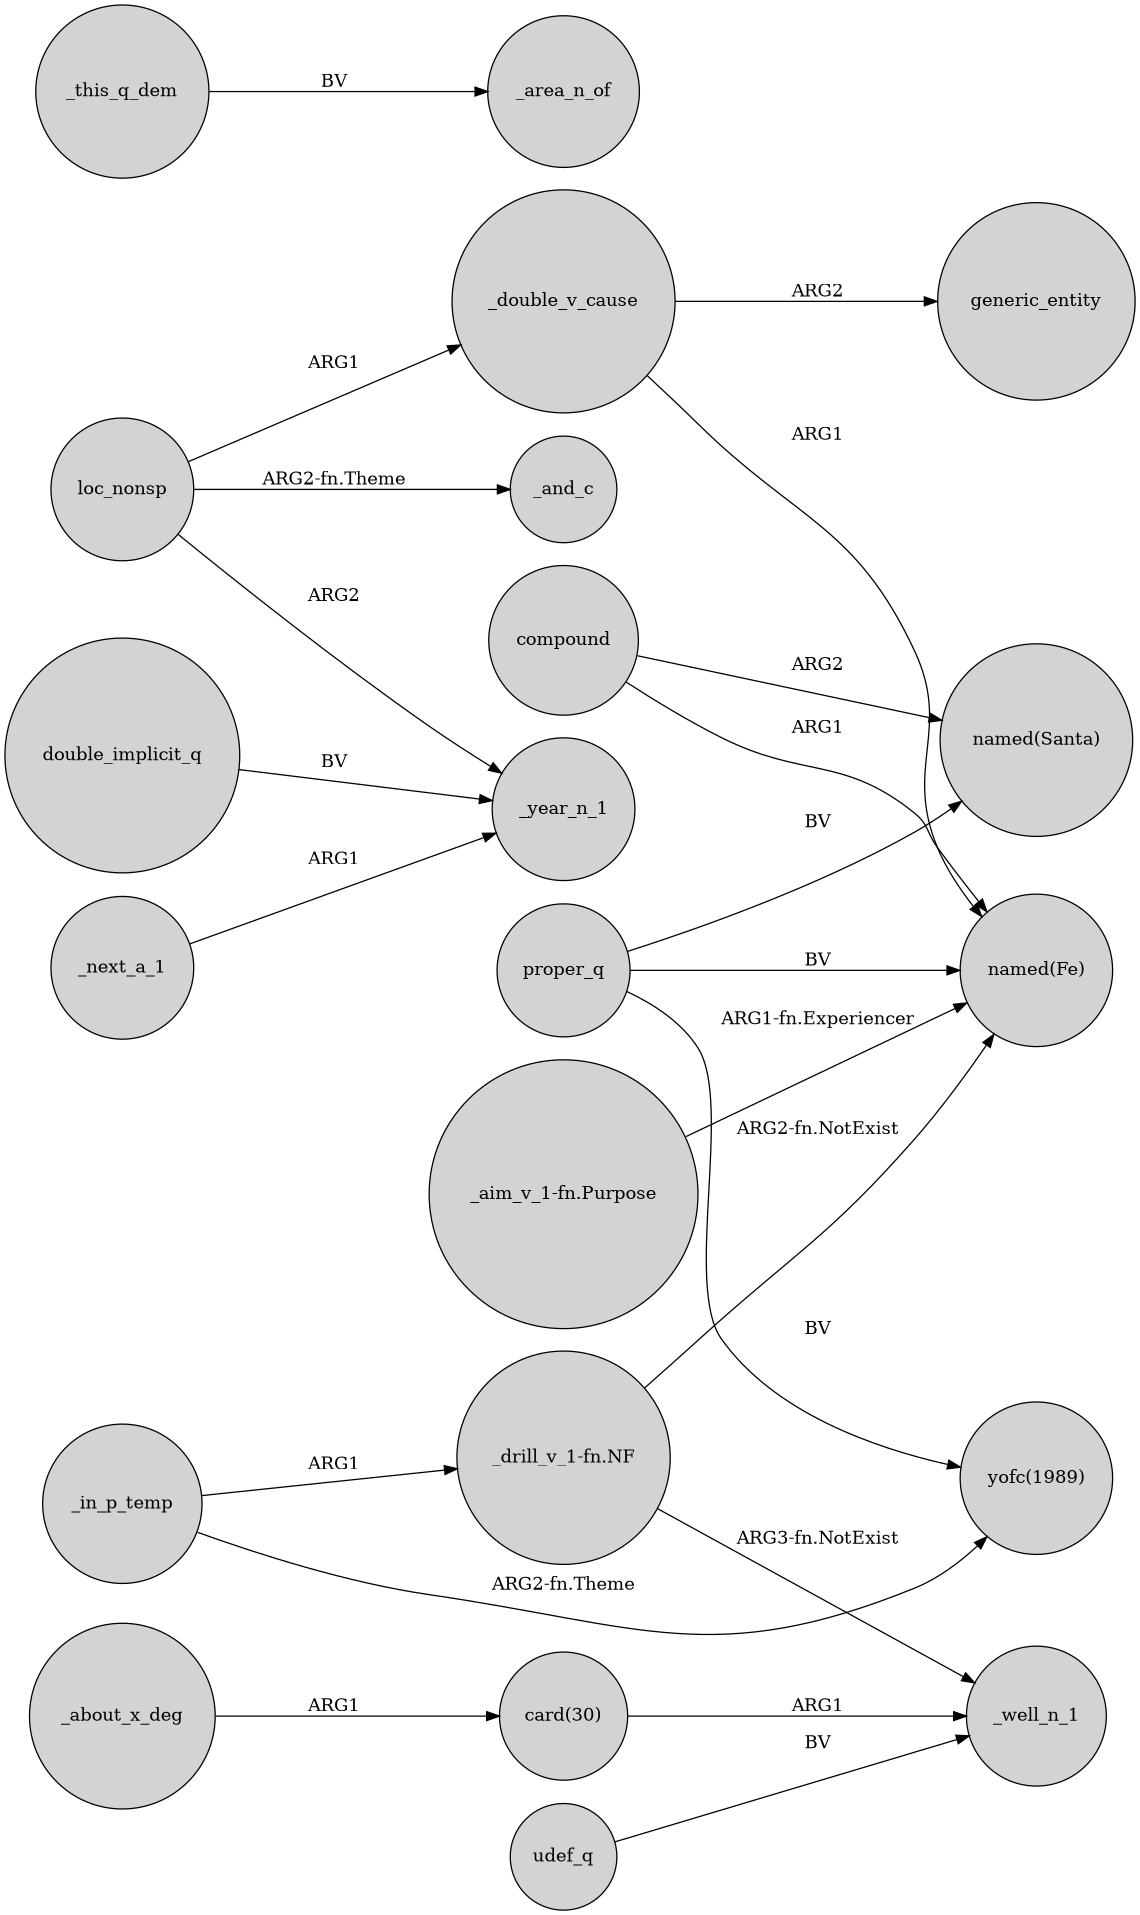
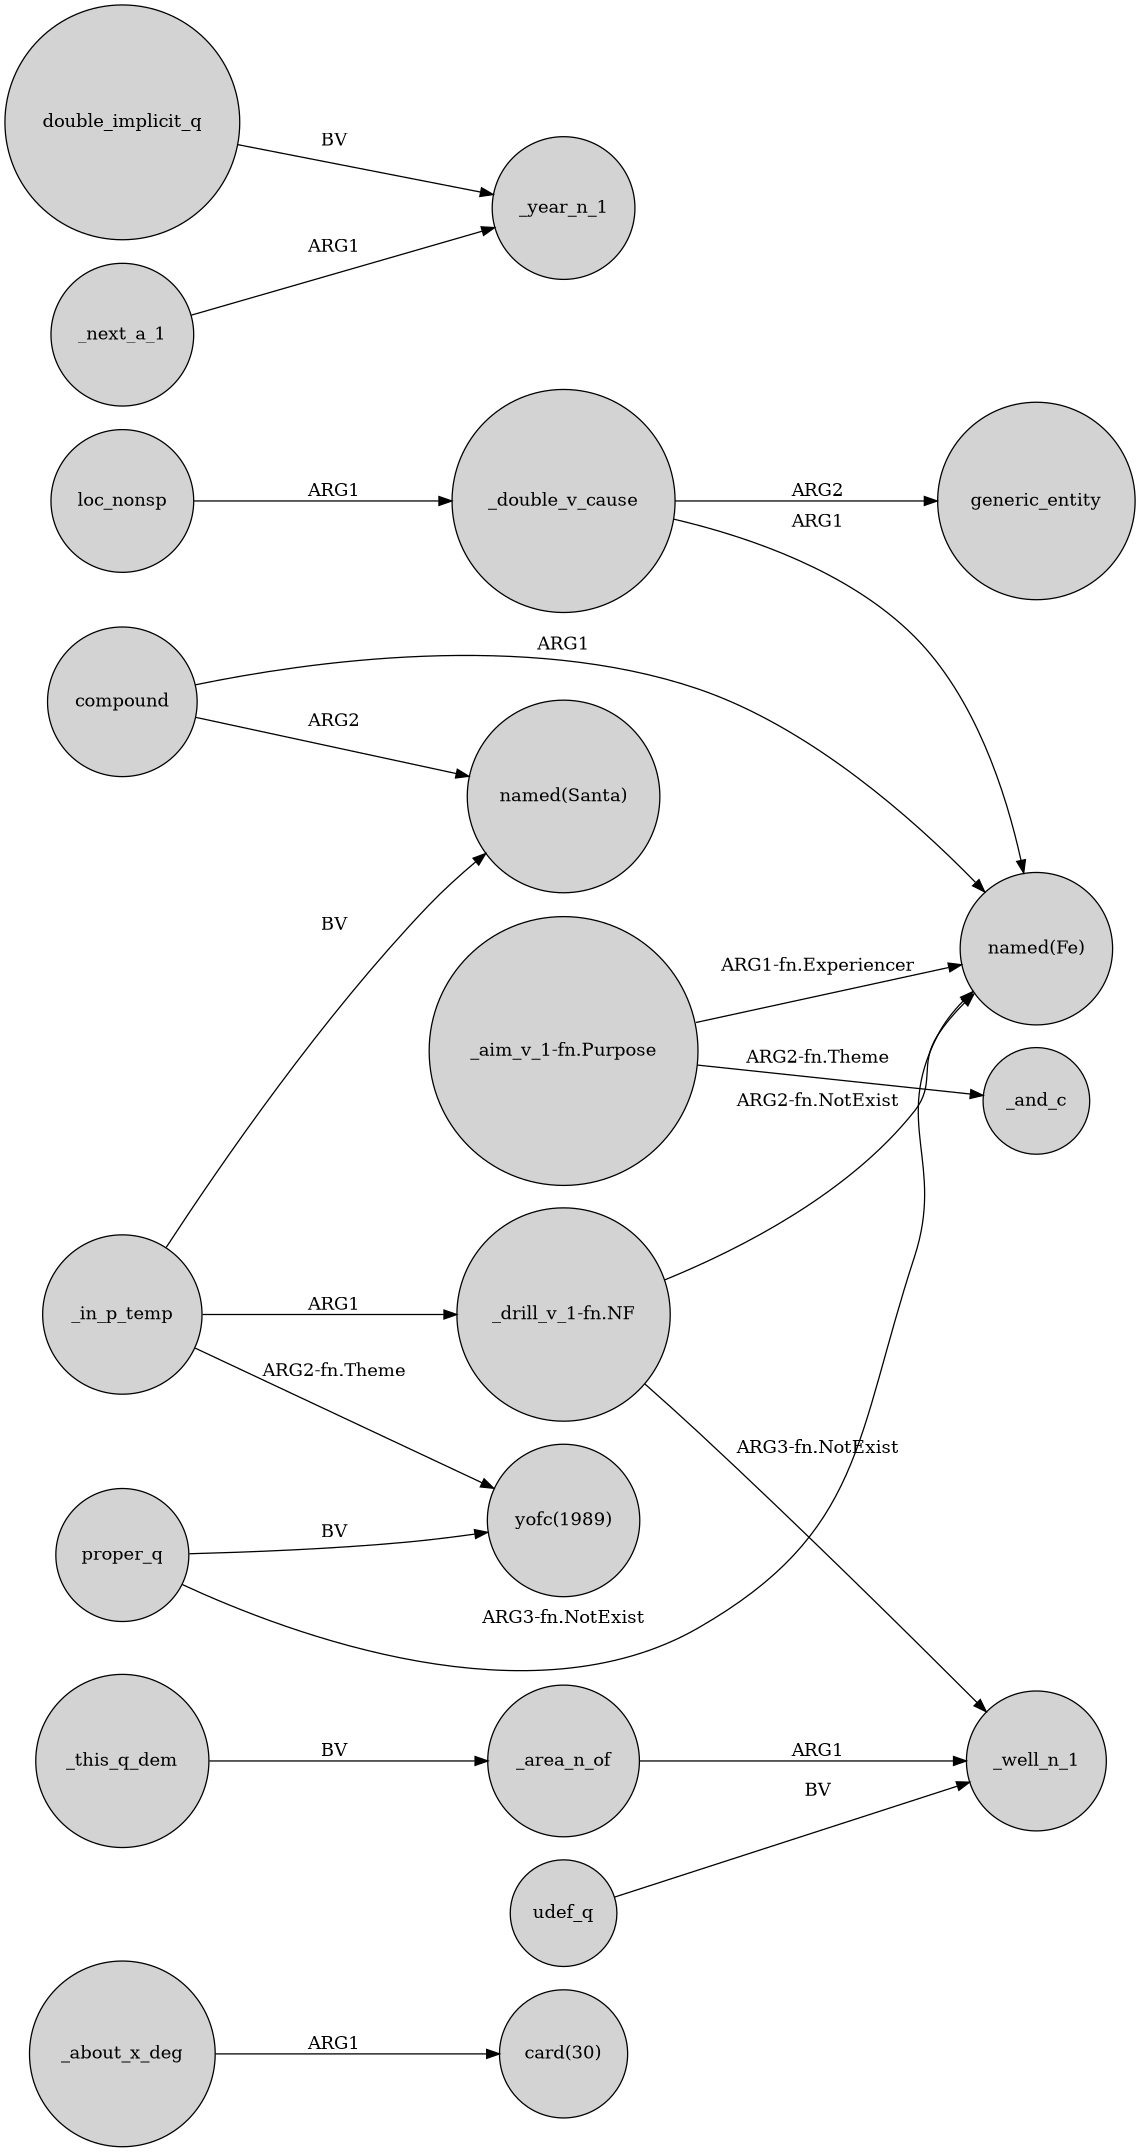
(346, 489) -> (834, 1080)
(331, 655) -> none
(794, 890) -> (310, 1045)
(818, 961) -> (564, 1618)
(790, 1716) -> (796, 1761)
